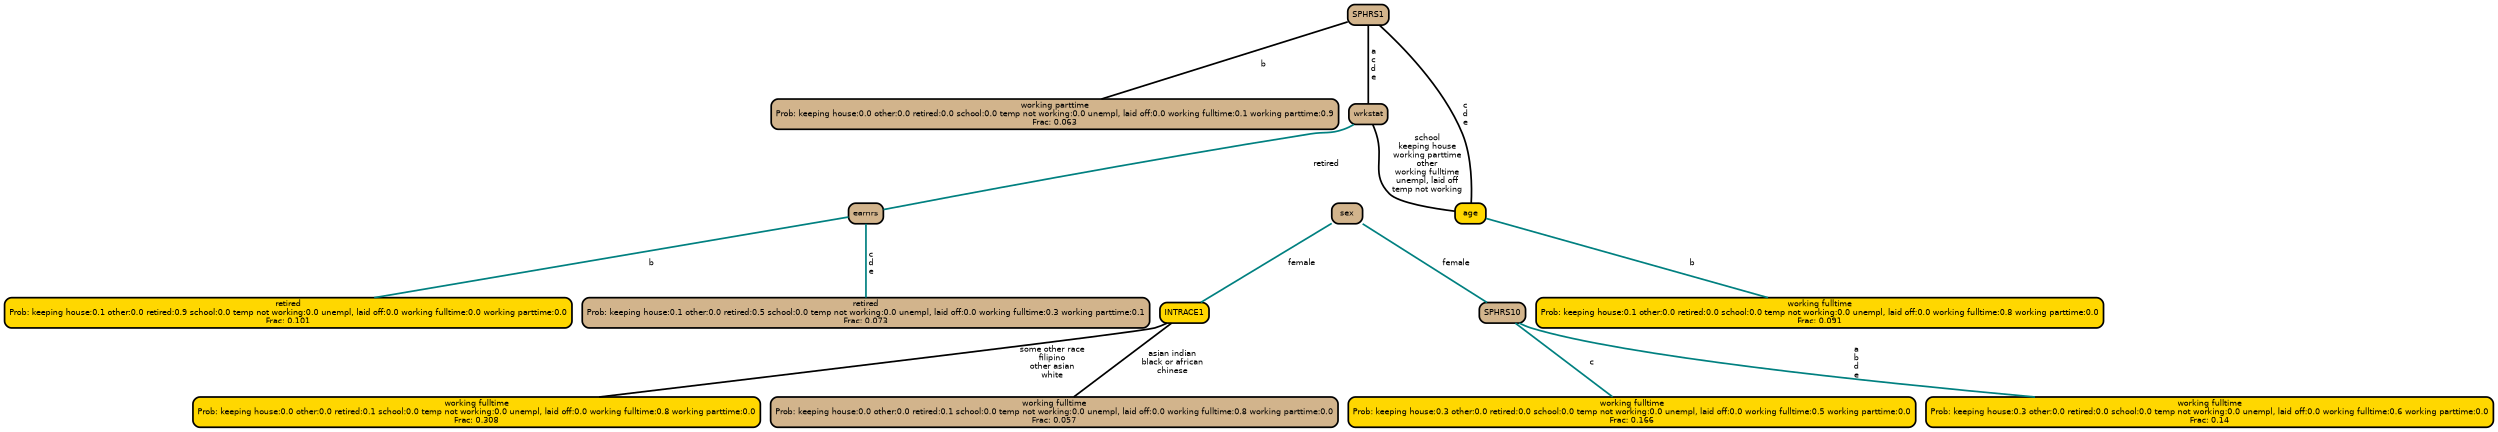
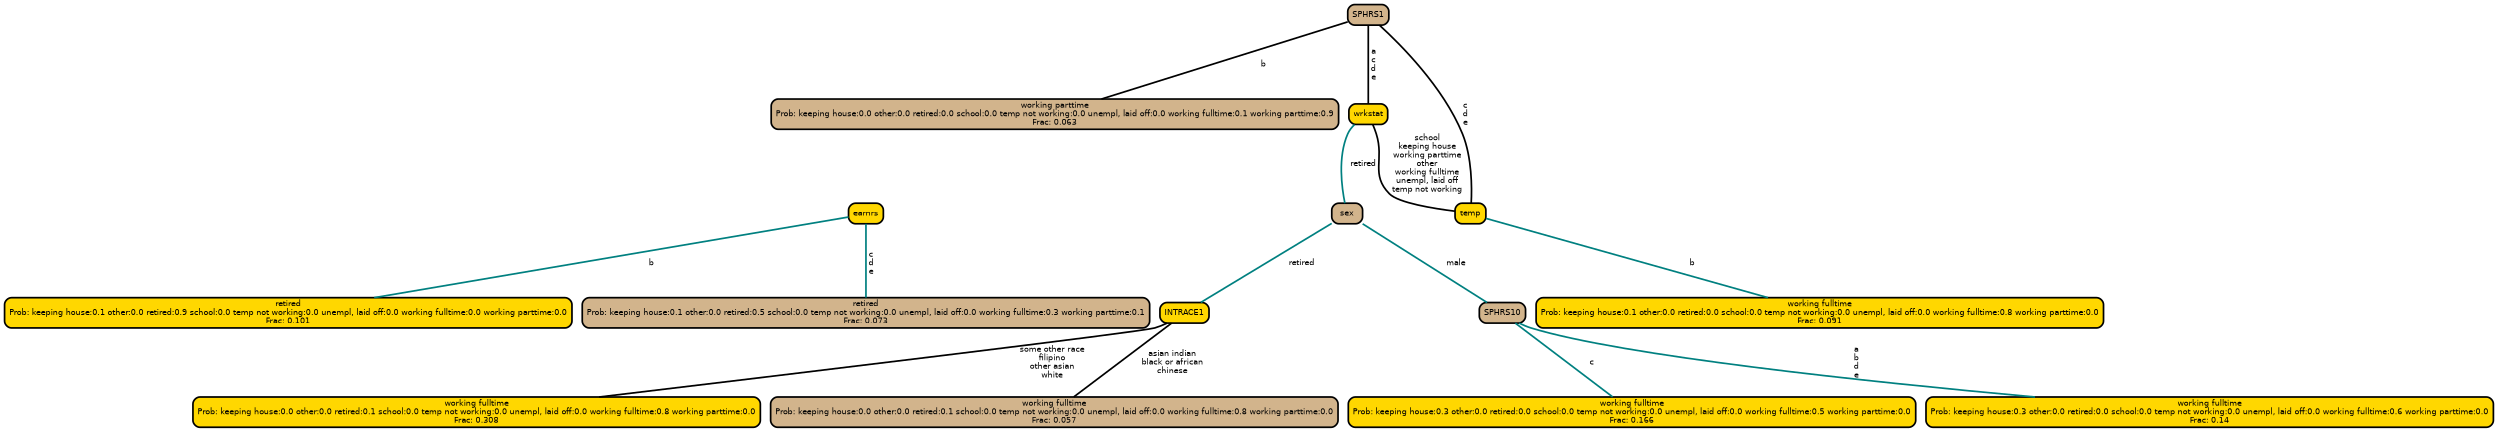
(1368, 114) -> (1368, 114)
(1119, 166) -> (1342, 162)
(866, 213) -> (866, 213)
(1470, 213) -> (1470, 213)
(1300, 263) -> (1300, 263)
(1455, 263) -> (1455, 263)
